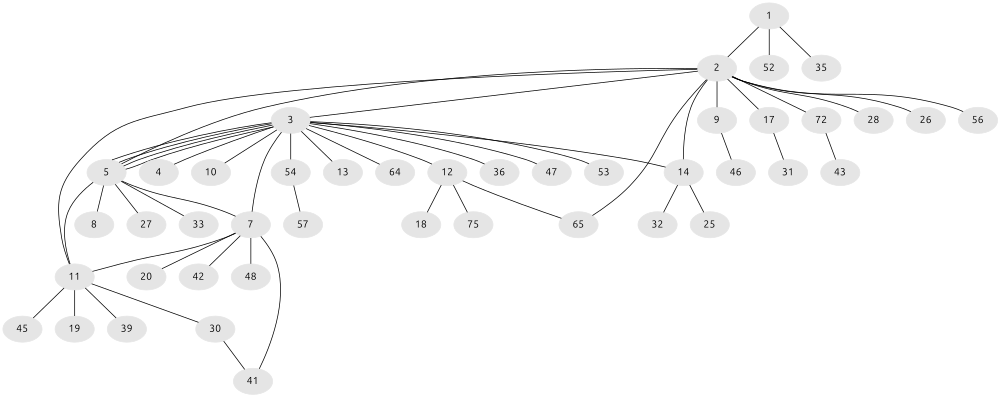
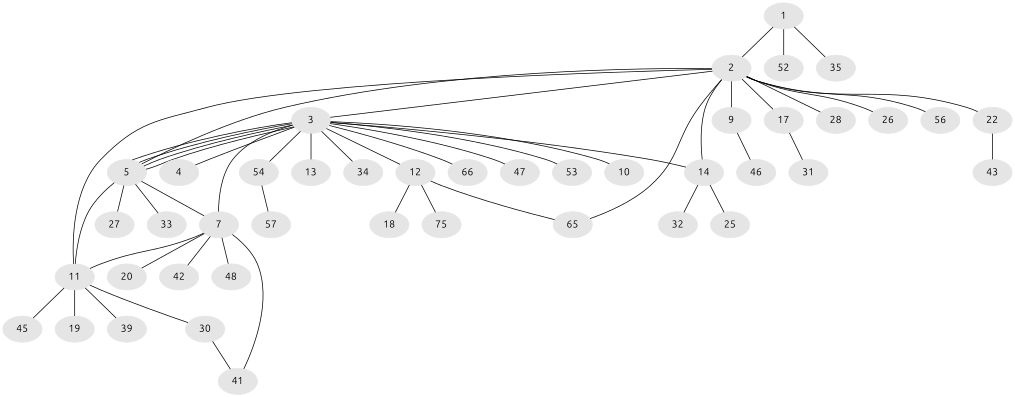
(821, 120) -> (993, 120)
(395, 173) -> (363, 173)
(500, 173) -> (468, 173)
(94, 225) -> none
